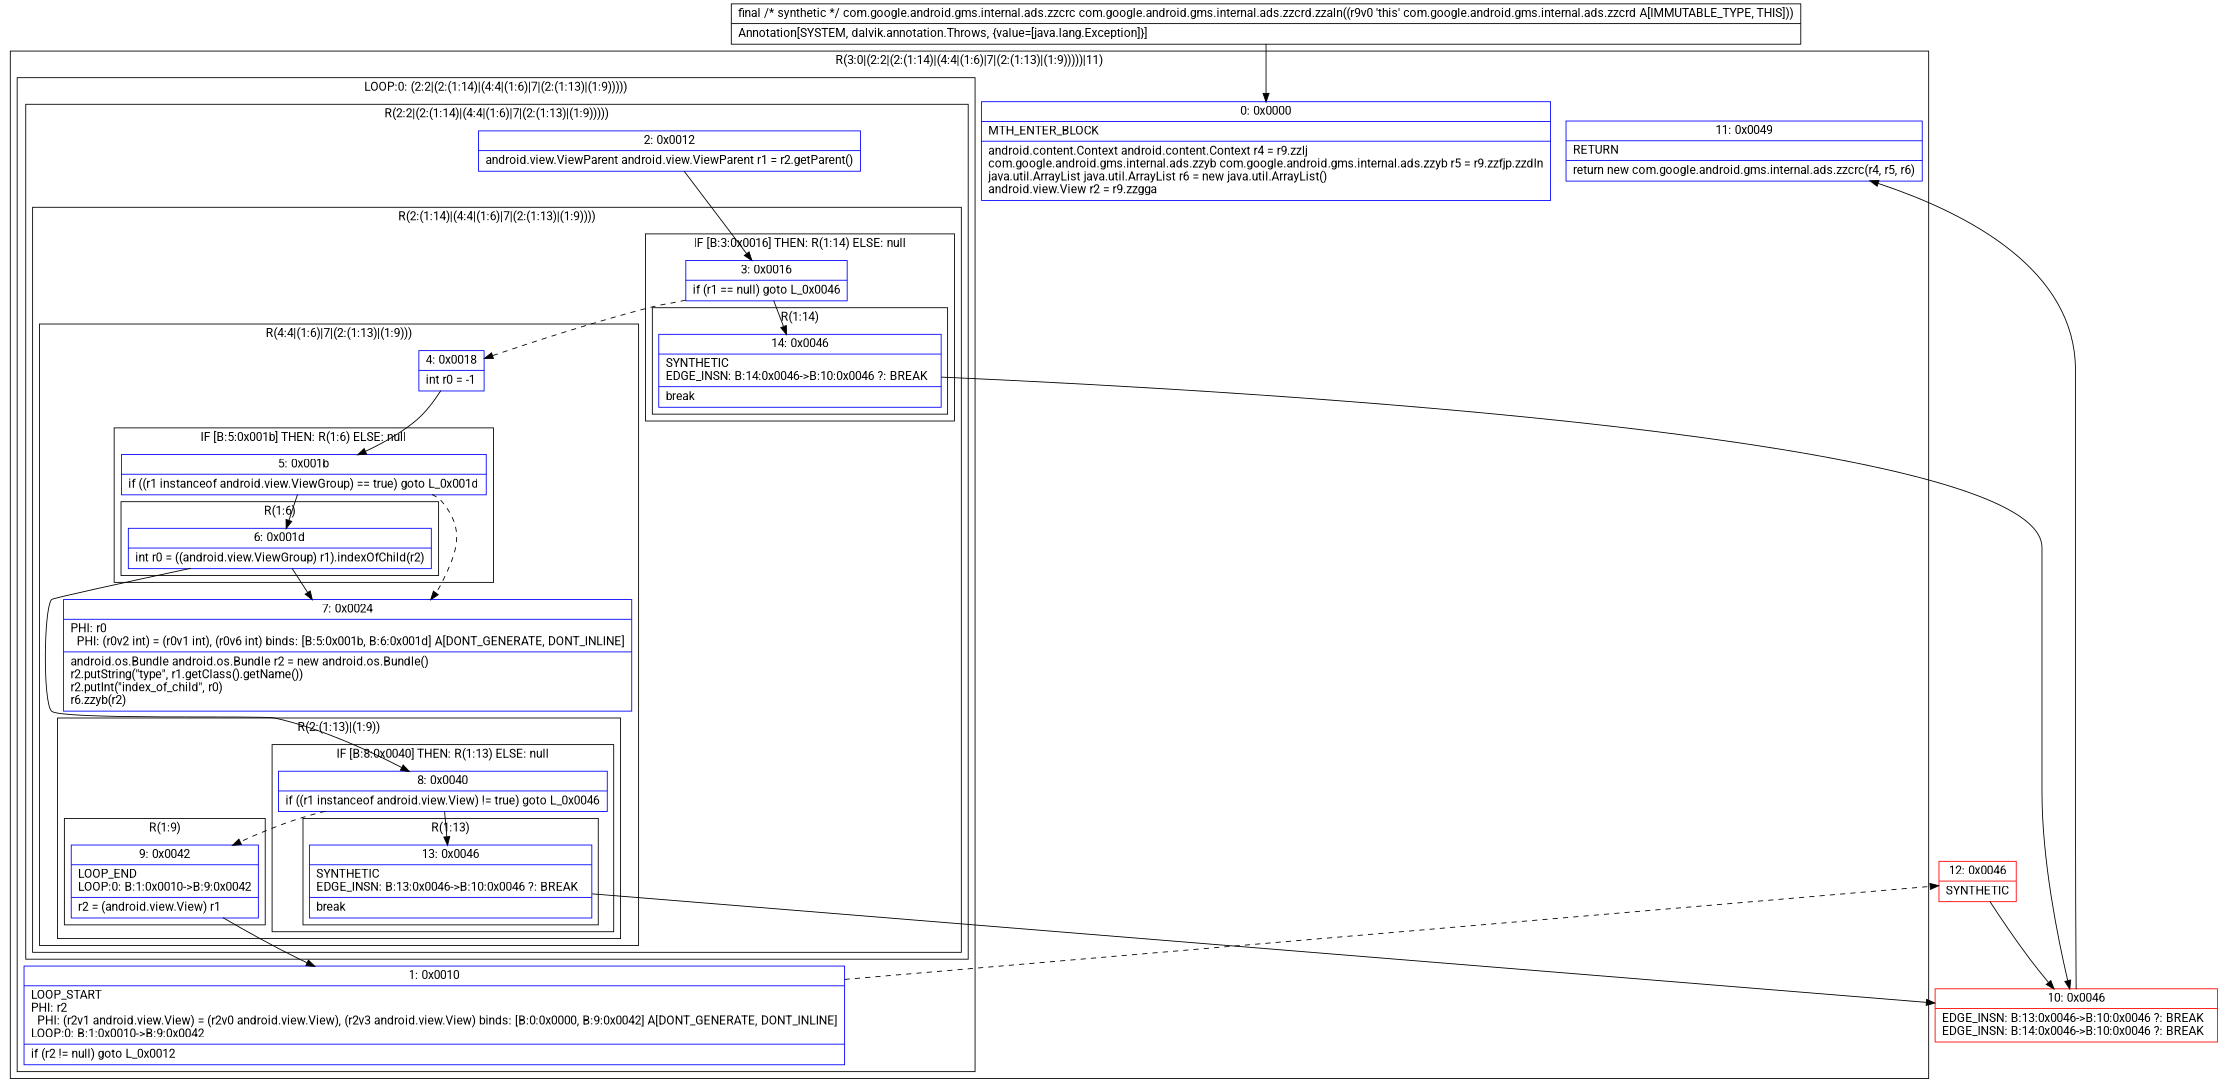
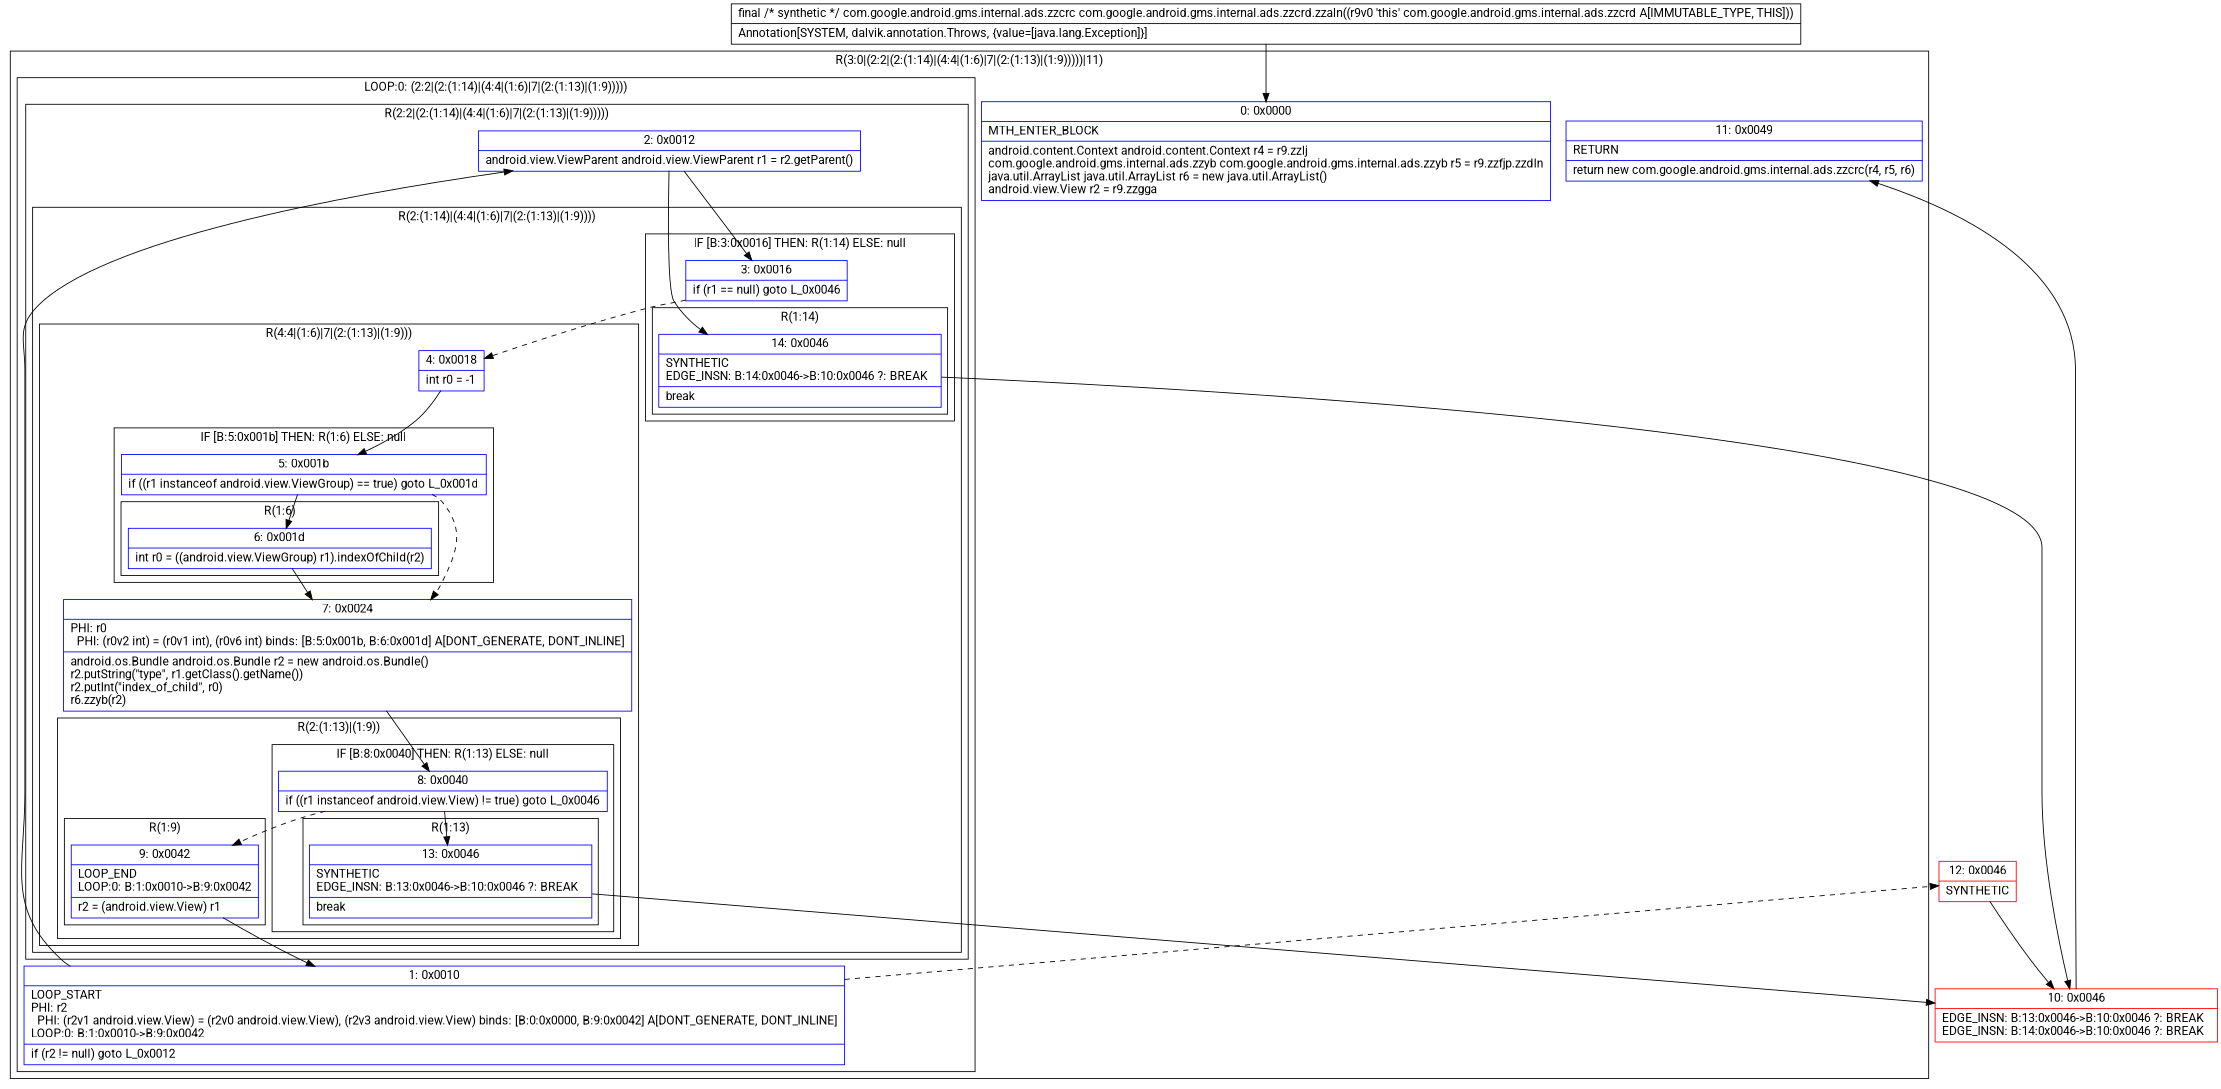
none -> (55, 293)
(779, 313) -> (669, 256)
(57, 713) -> (405, 738)
